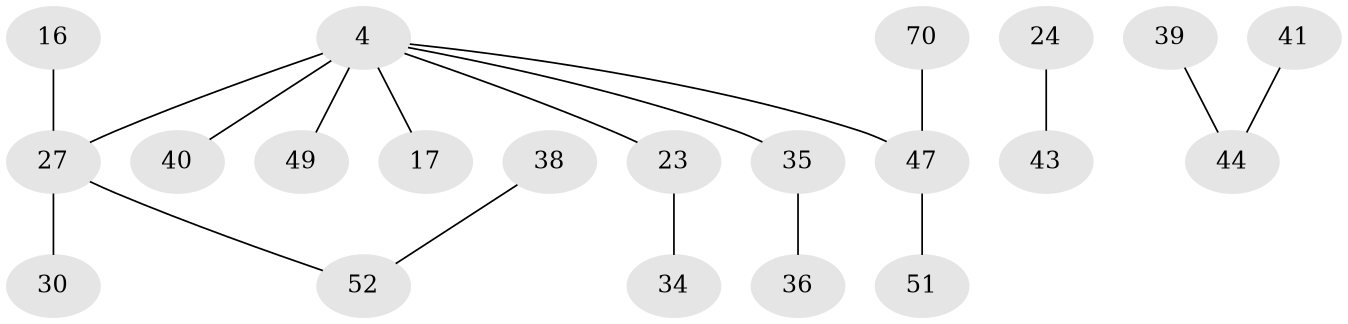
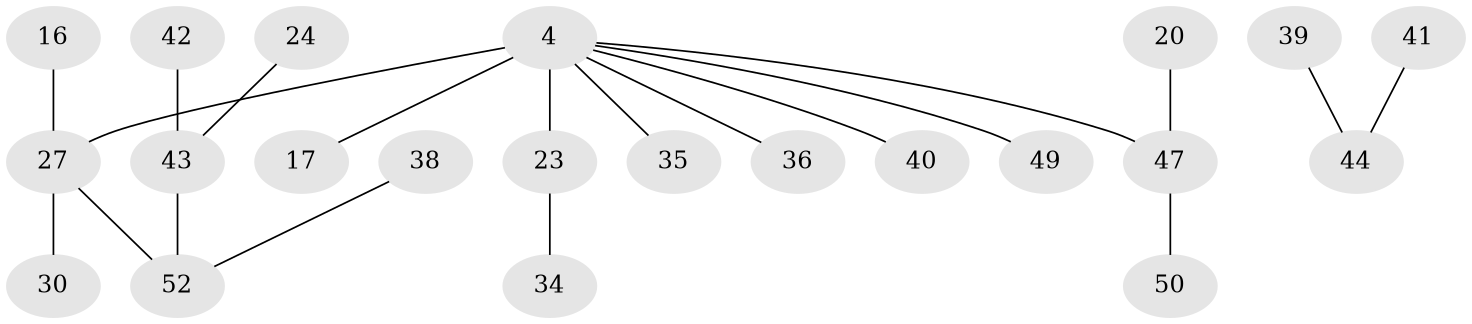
none -> (178, 38)
(922, 38) -> (1170, 38)
none -> (178, 224)
(798, 224) -> (674, 100)
(922, 286) -> (1170, 286)
